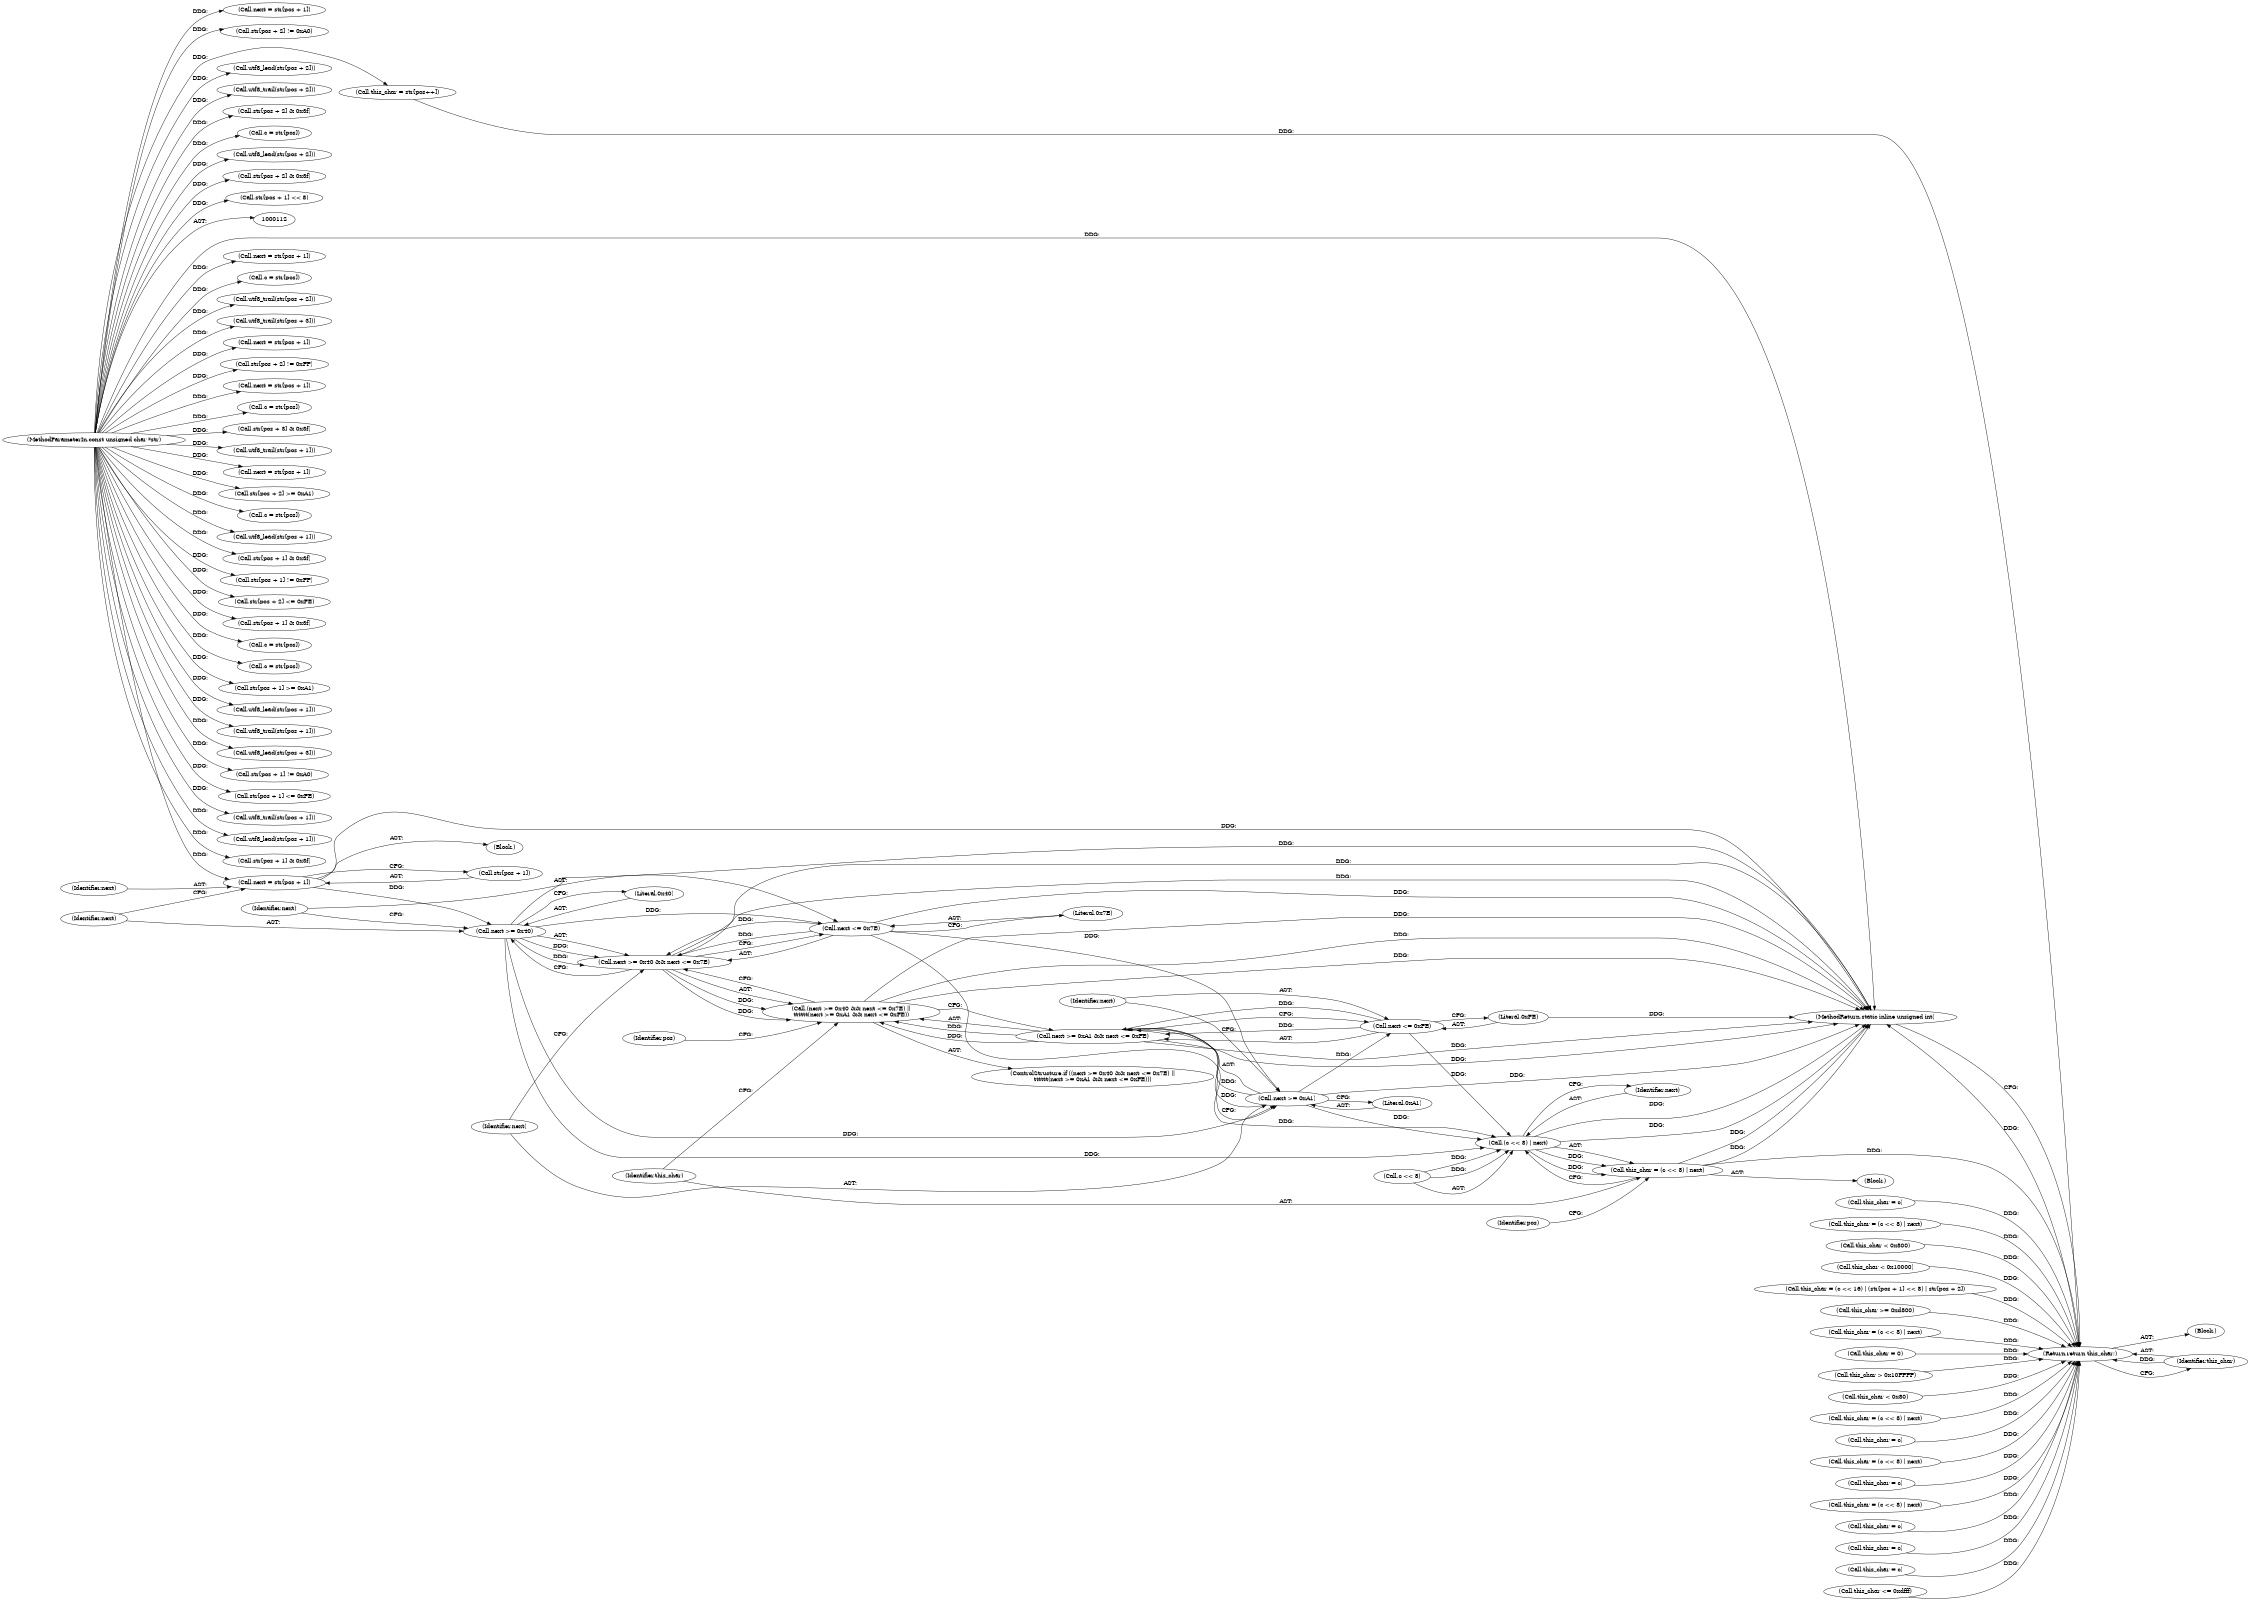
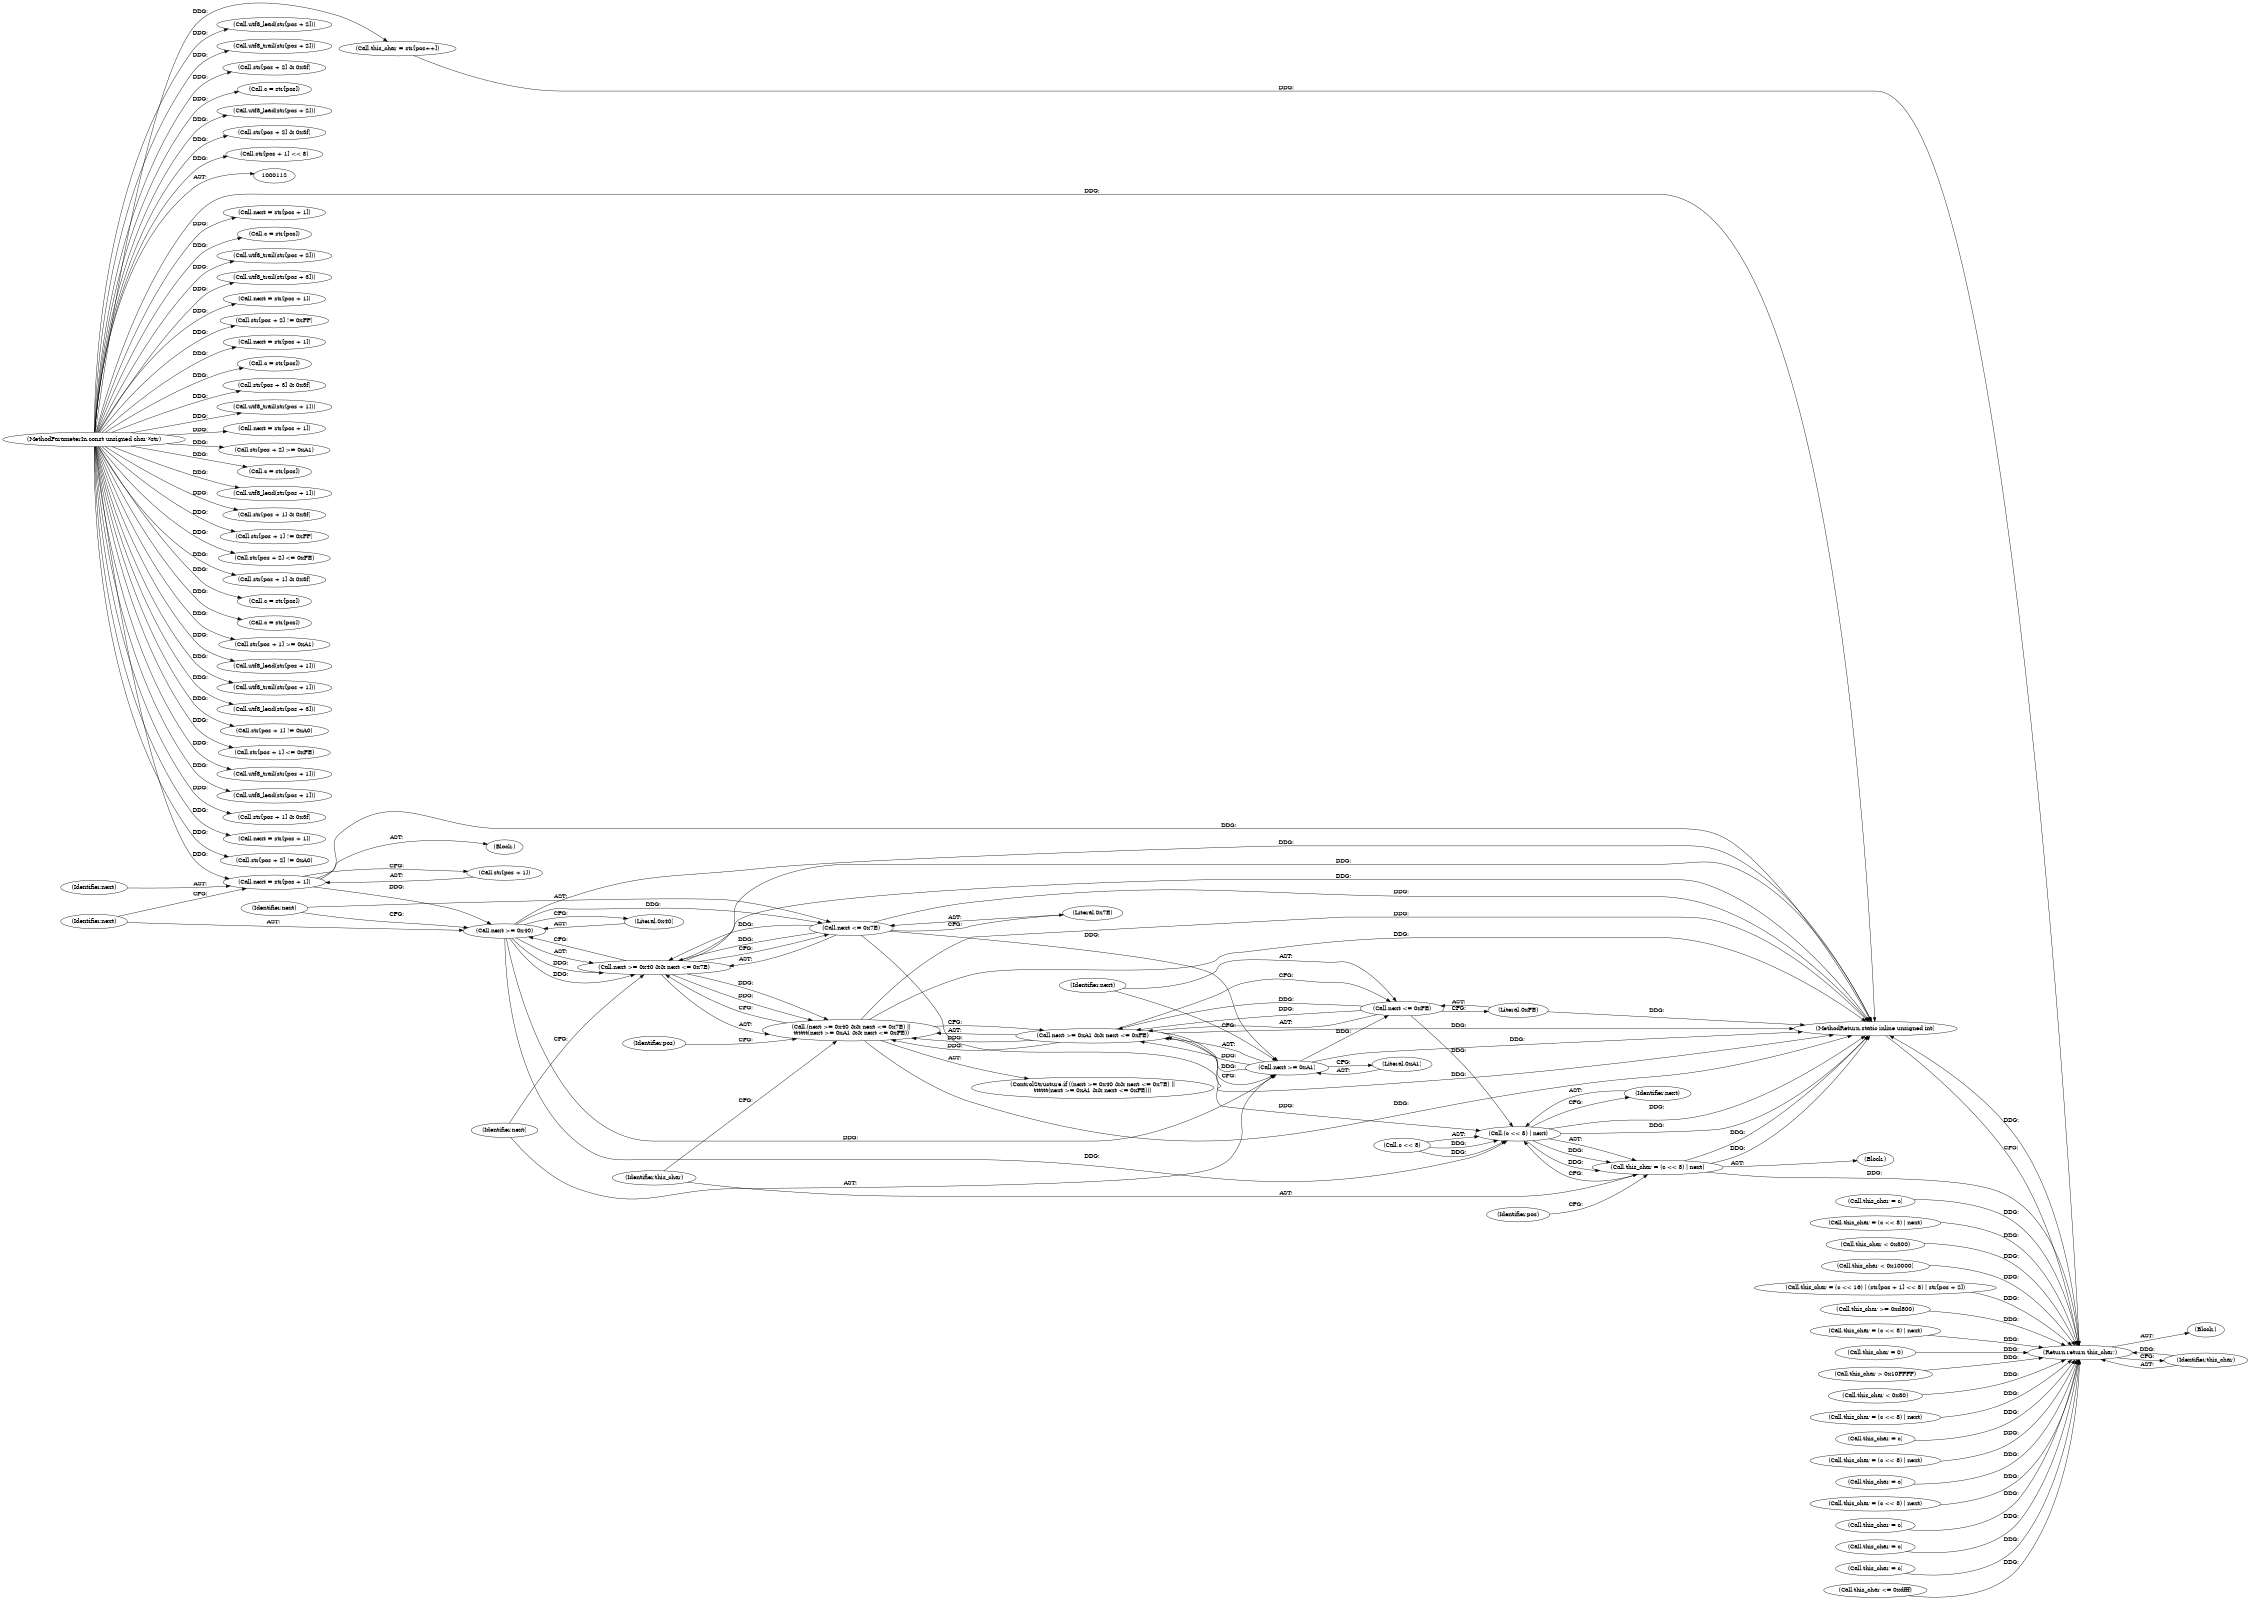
(1382, 1125) -> none
